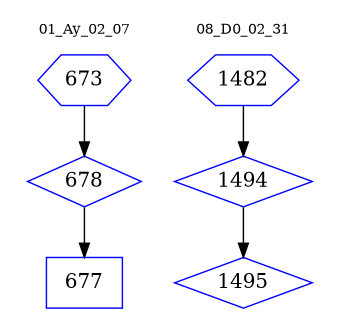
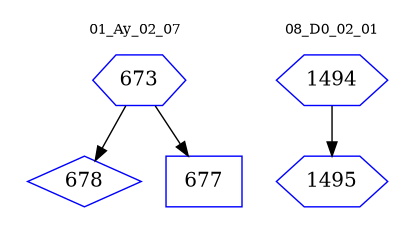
(243, 30) -> (332, 30)
(243, 80) -> none
(243, 181) -> (332, 80)
(84, 225) -> (168, 125)
(243, 283) -> (332, 181)
